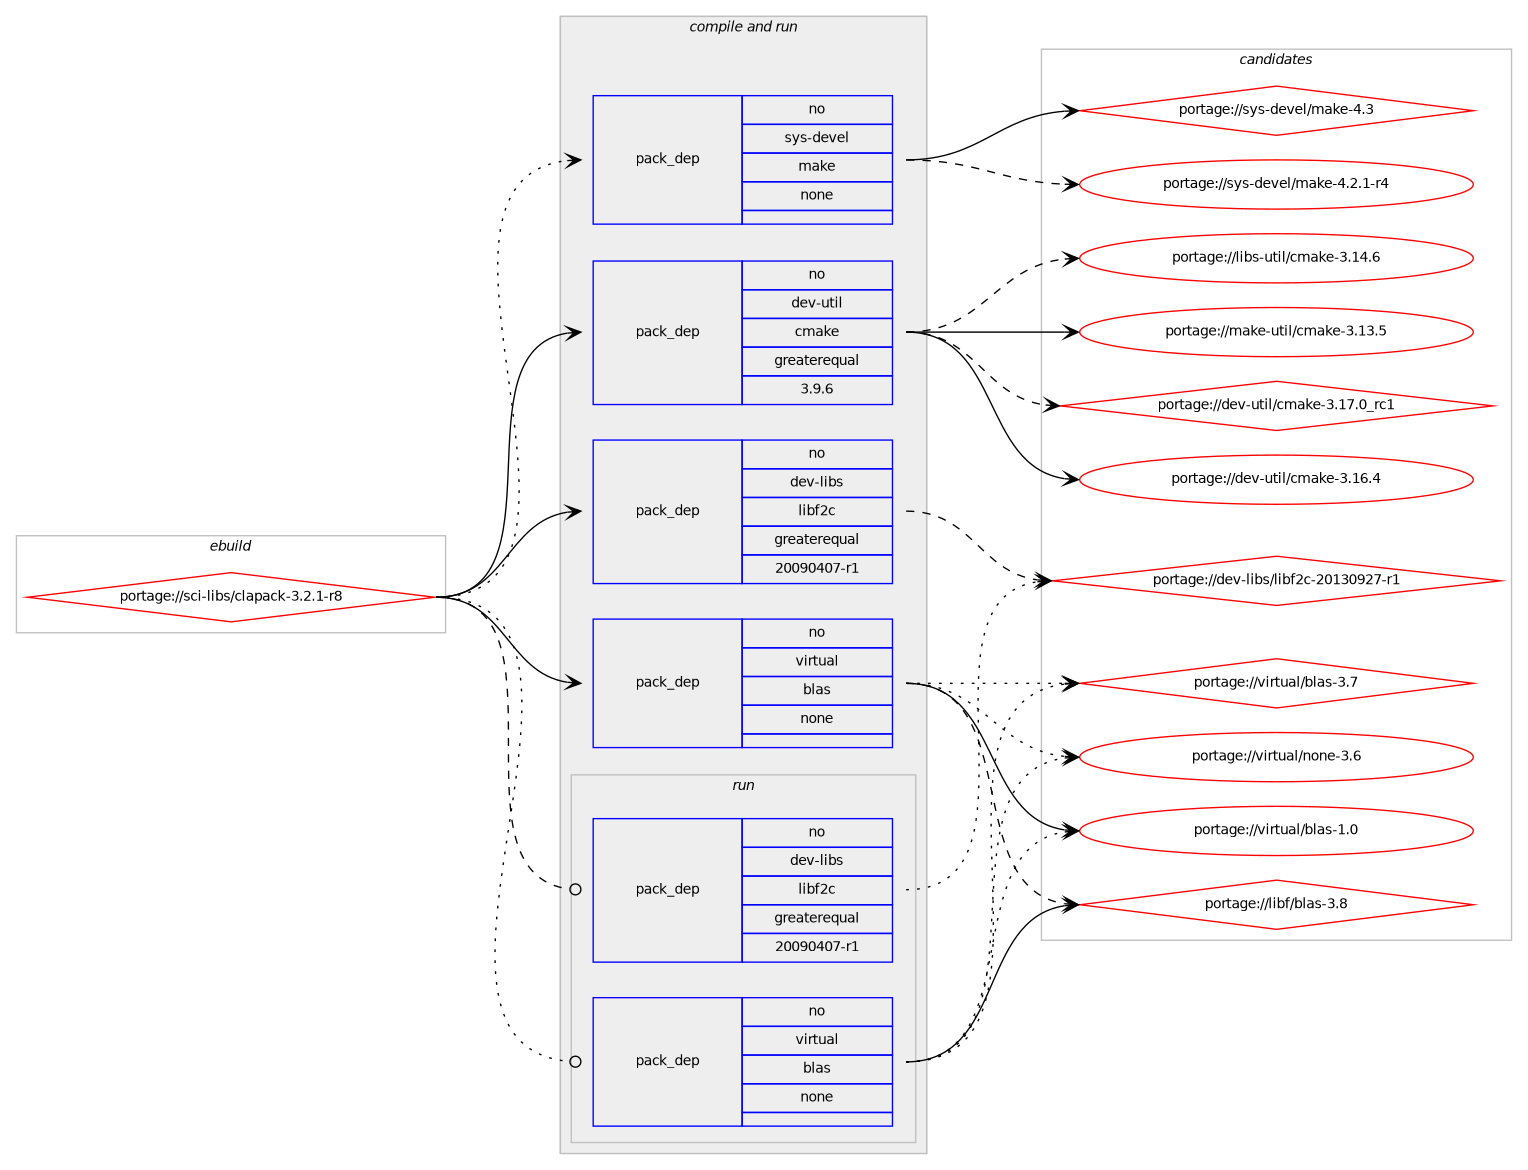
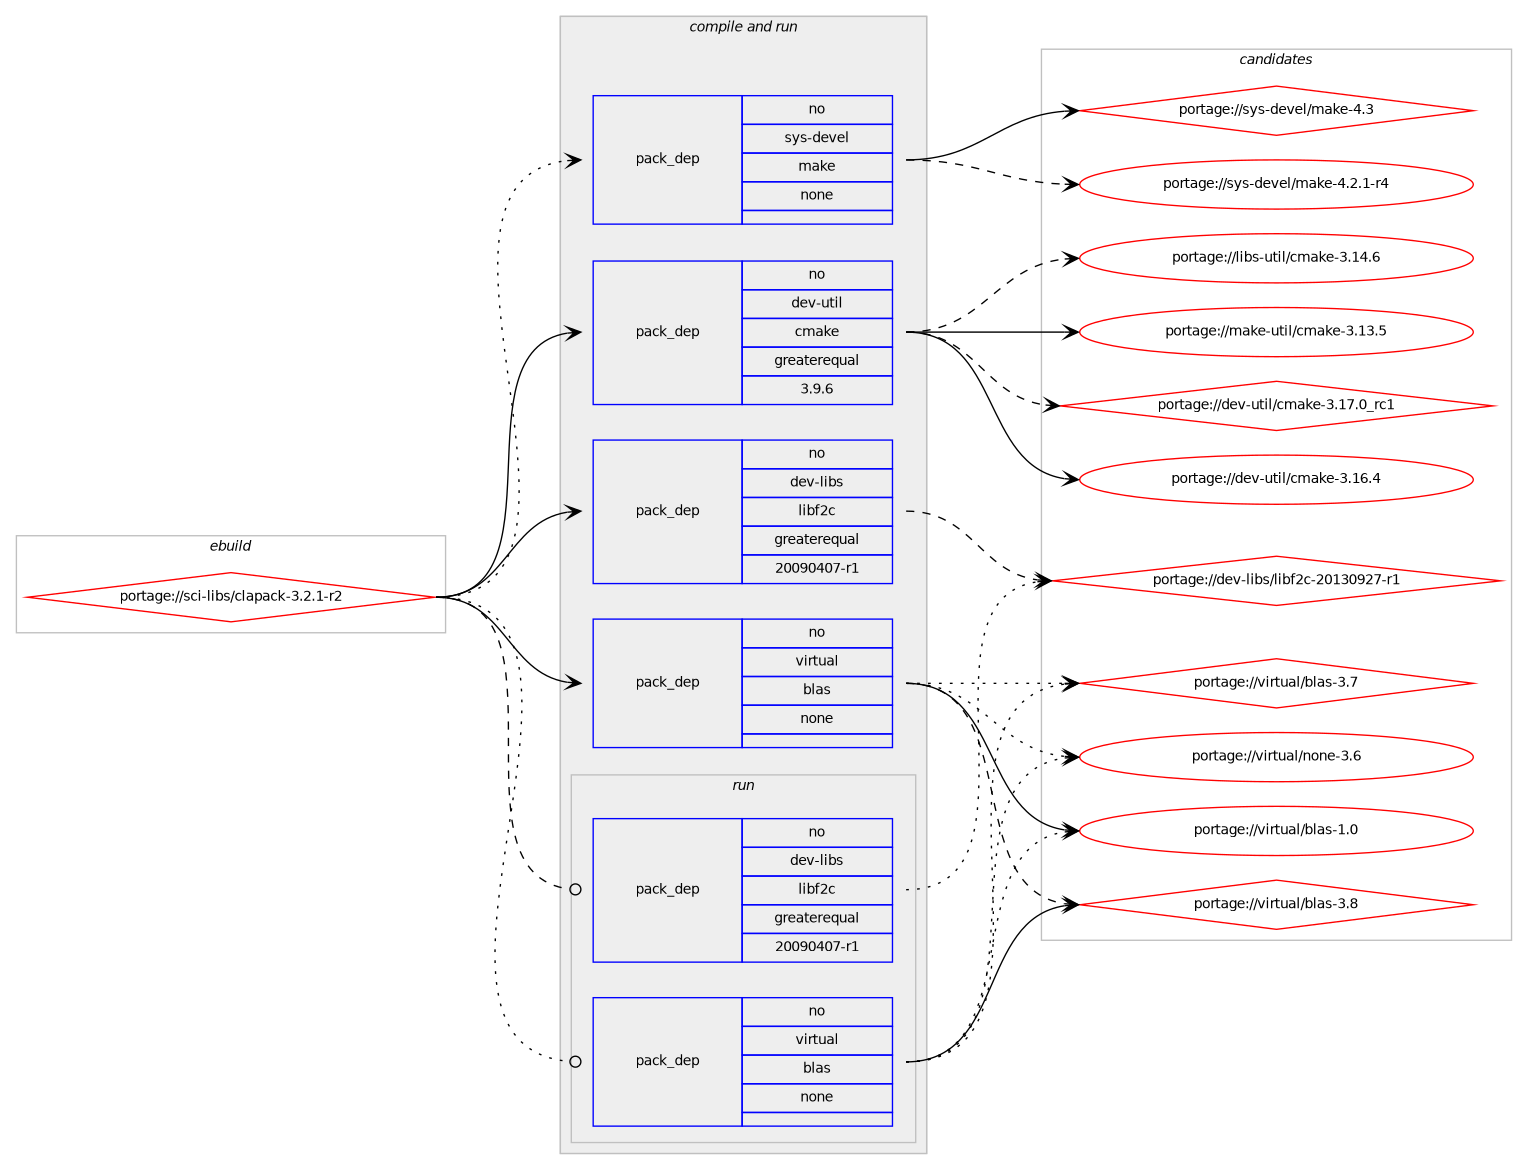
(231, 597) -> (231, 597)
(1277, 905) -> (1277, 905)
